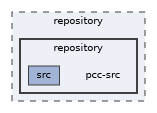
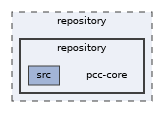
(103, 76) -> (107, 76)
